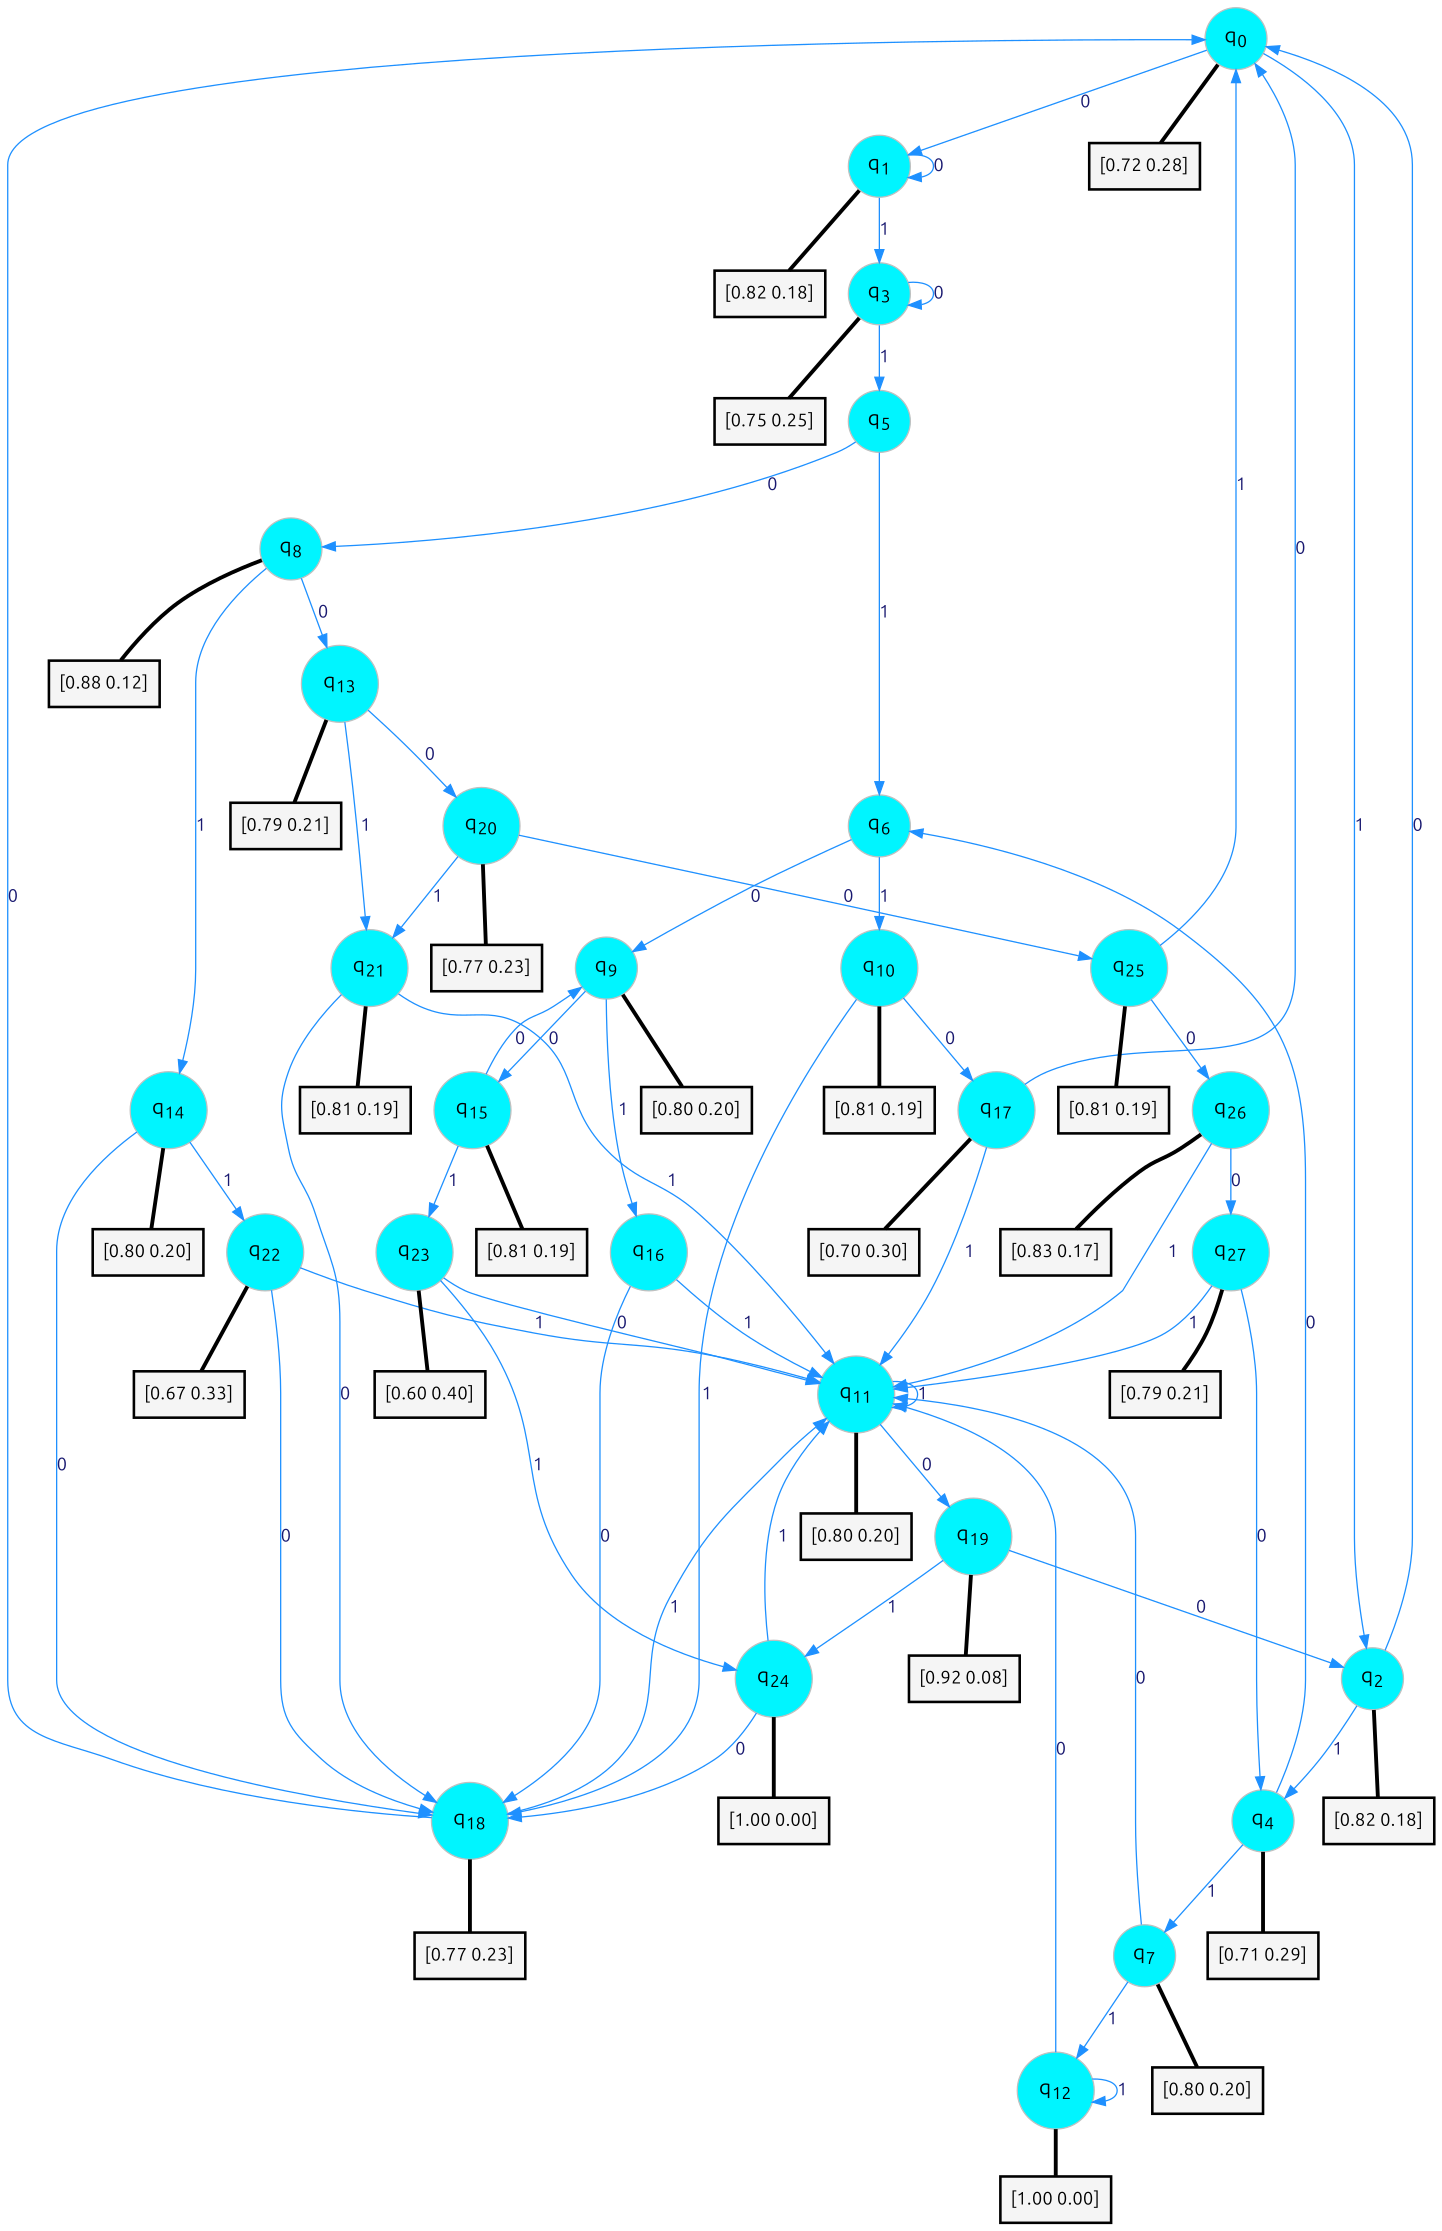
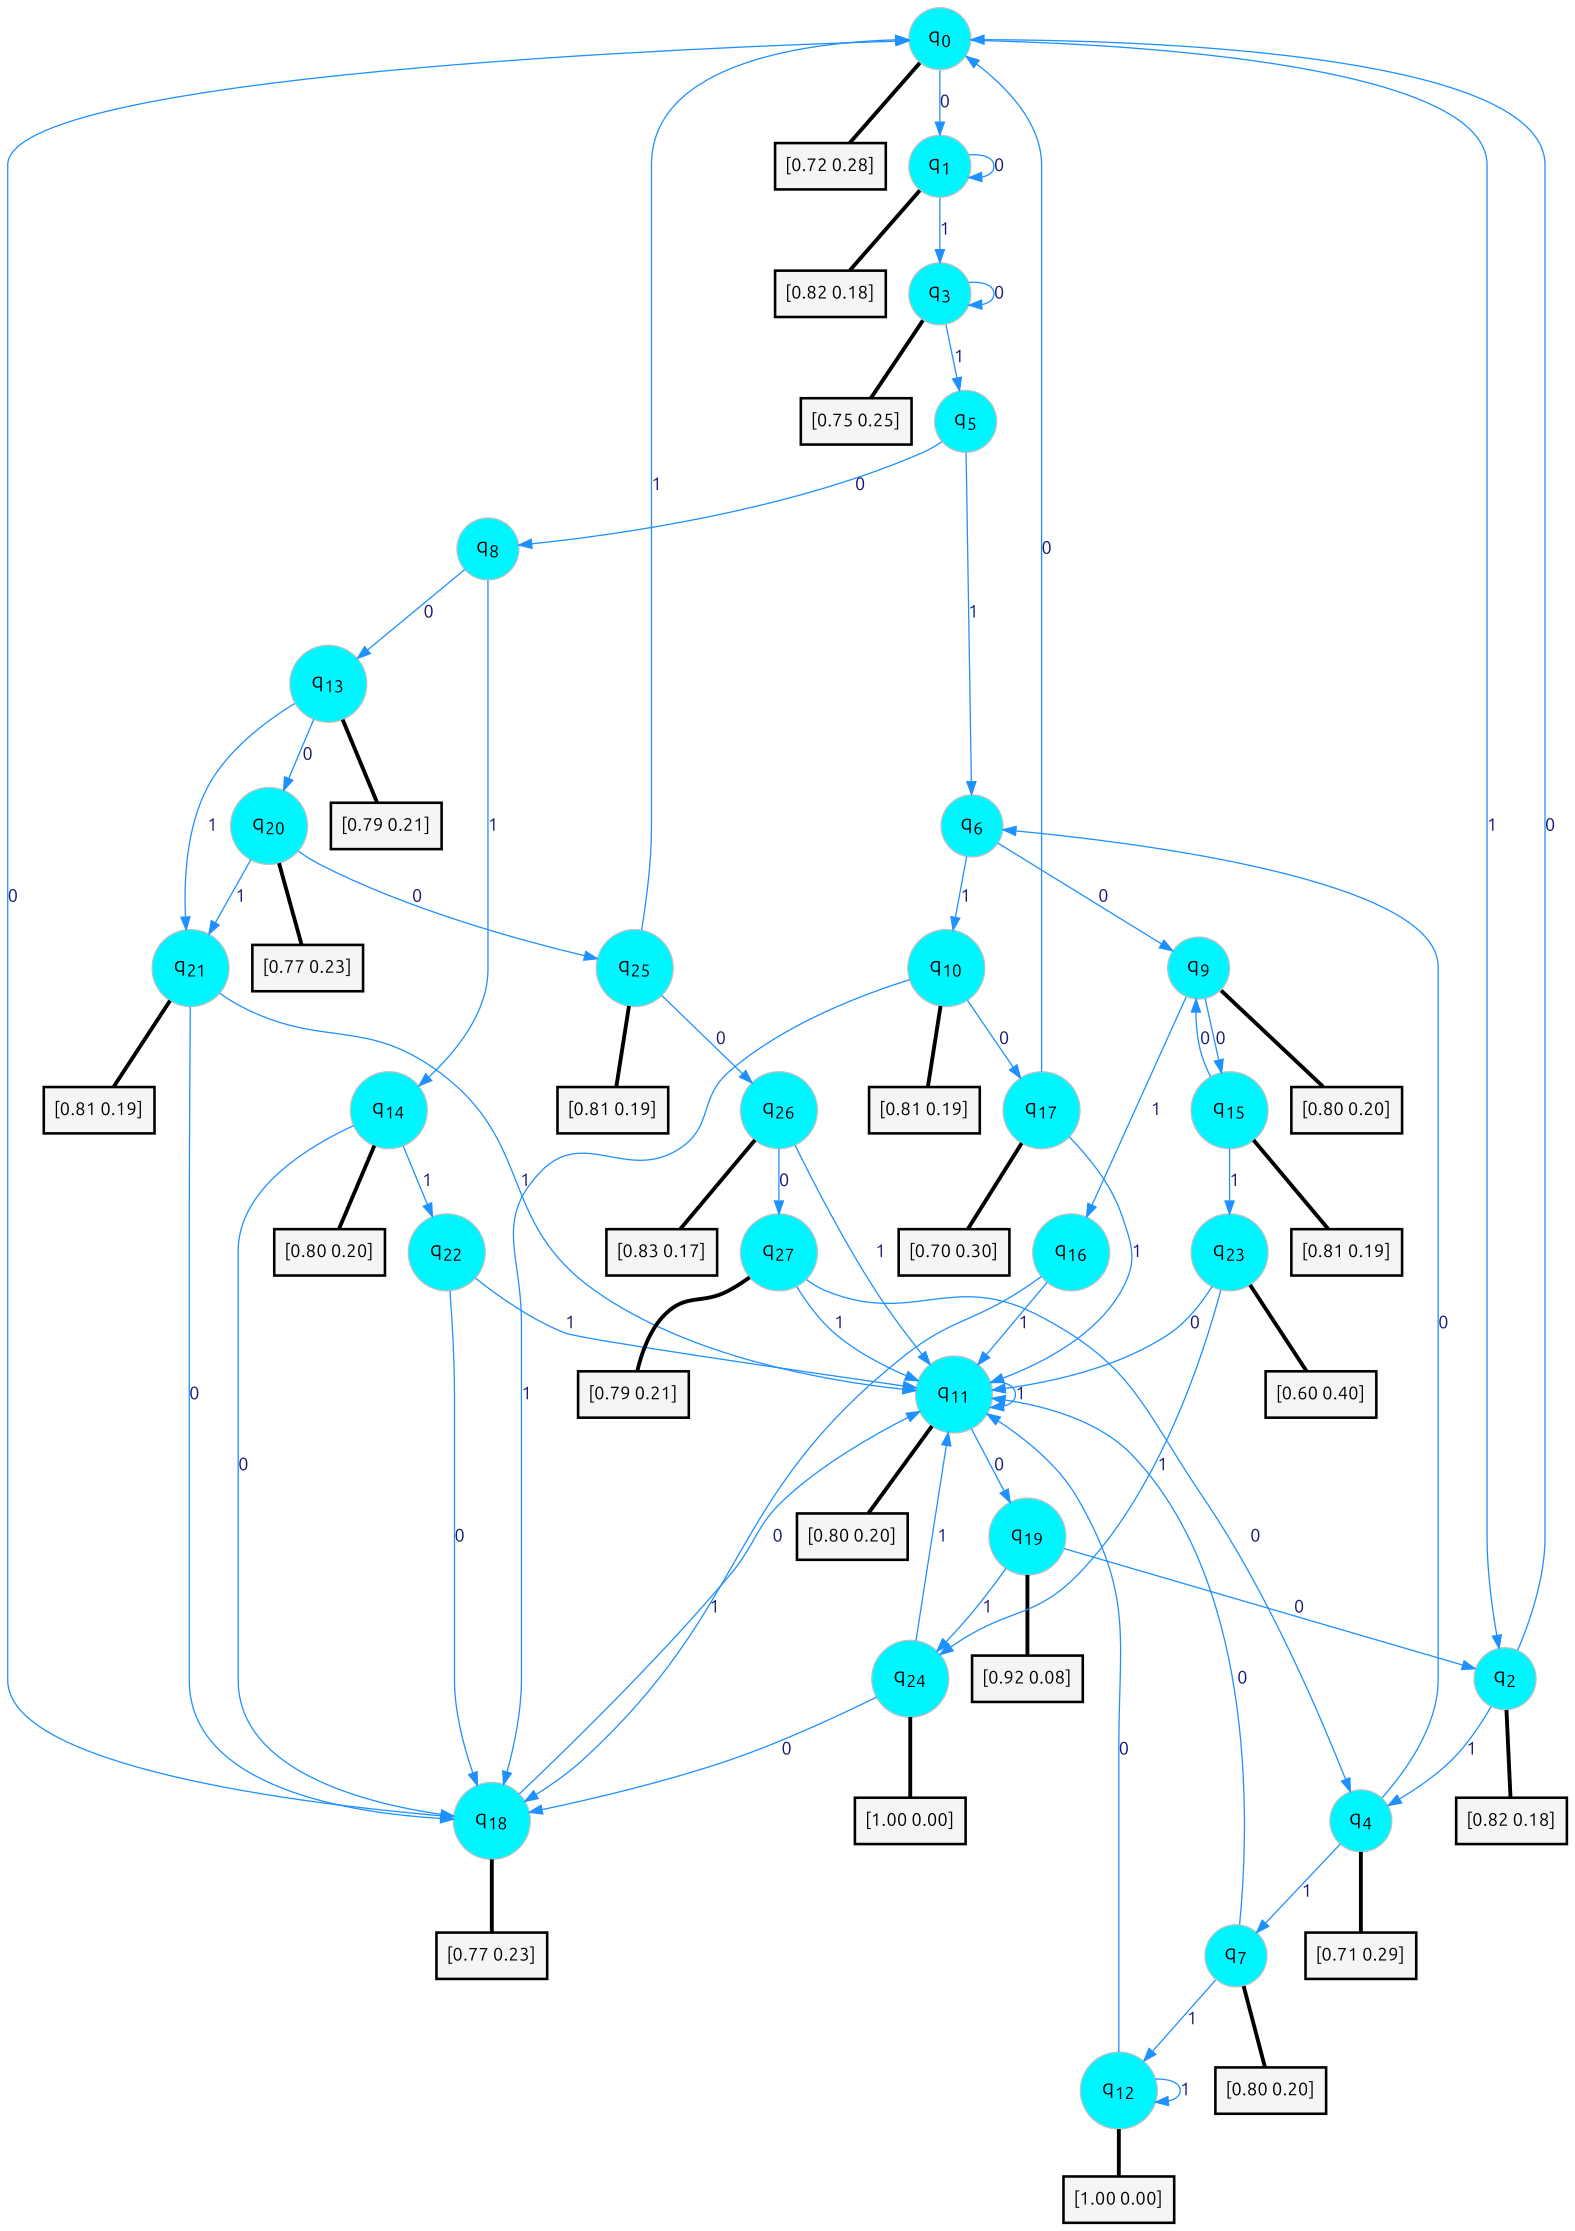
(104, 684) -> none
(189, 1395) -> none
